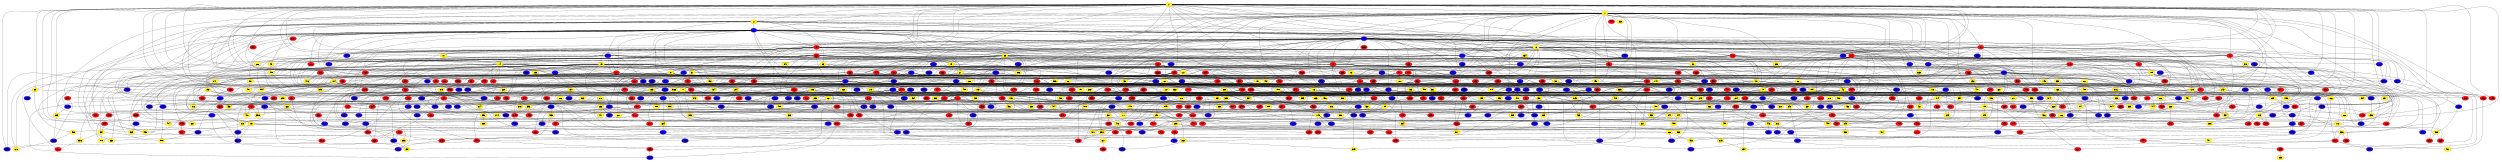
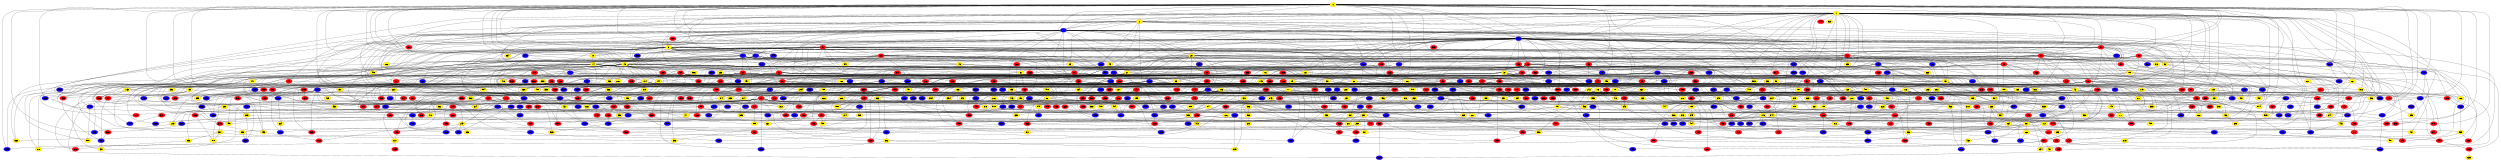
(1807, 107) -> none
none -> (754, 124)
